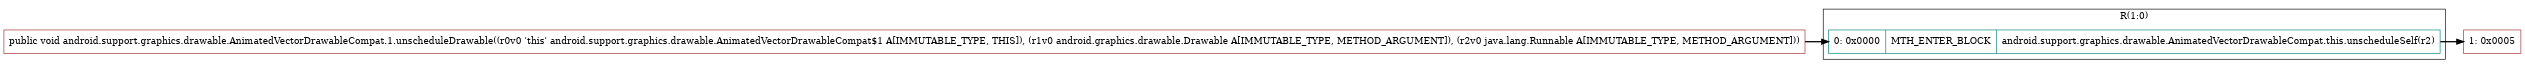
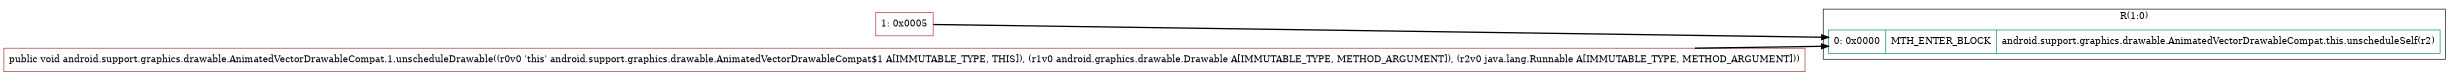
(2449, 42) -> (1377, 31)
